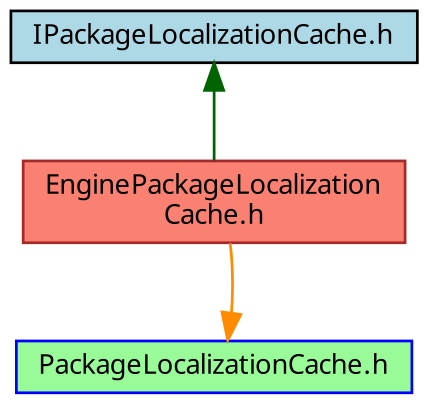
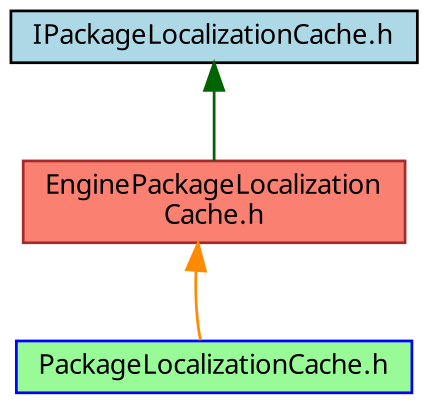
(232, 278) -> (196, 306)
